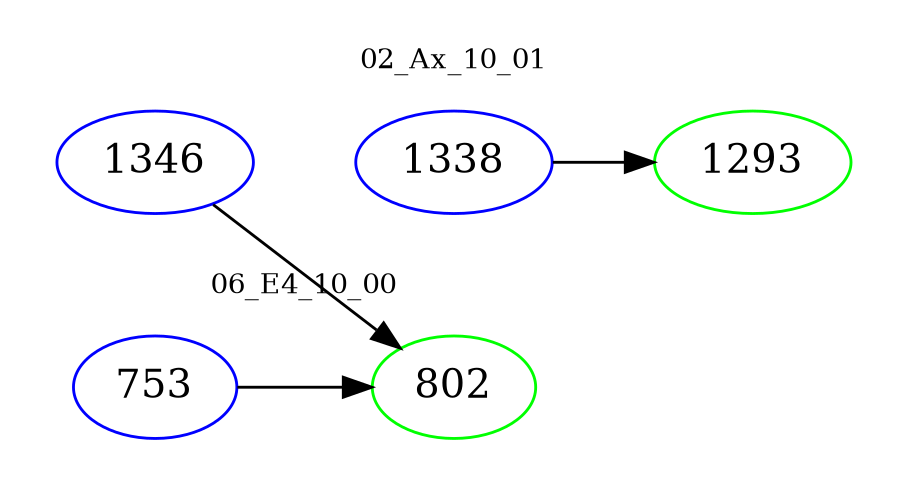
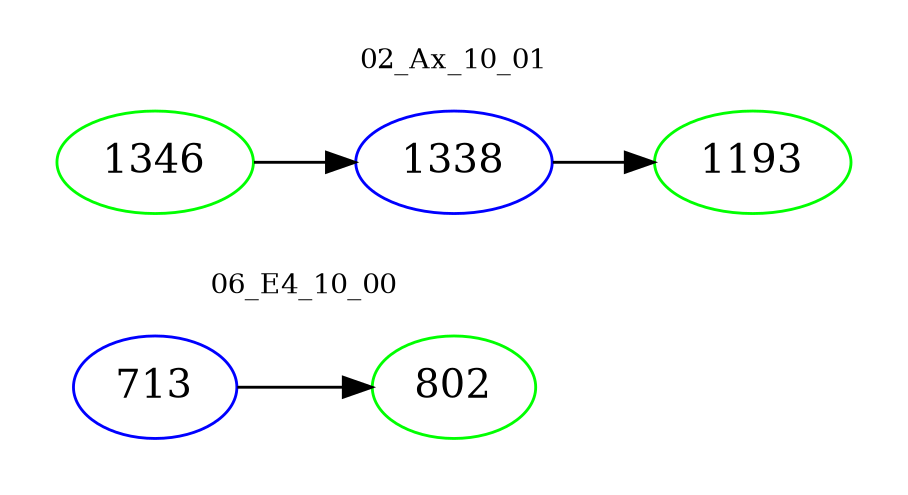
(155, 162) -> (155, 162)
(753, 162) -> (753, 162)
(307, 277) -> (290, 162)
(155, 387) -> (155, 387)
